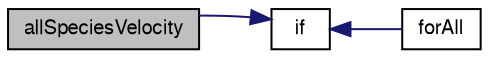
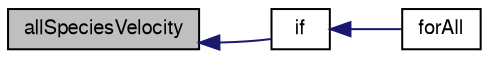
(225, 16) -> (245, 41)
